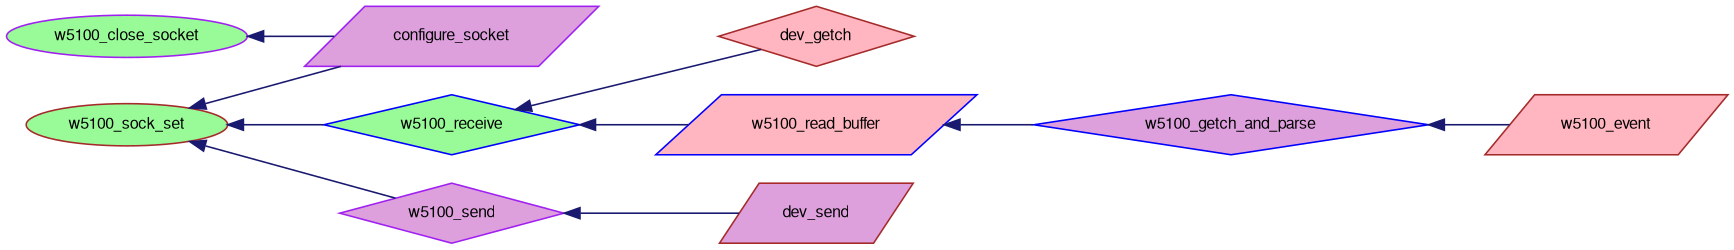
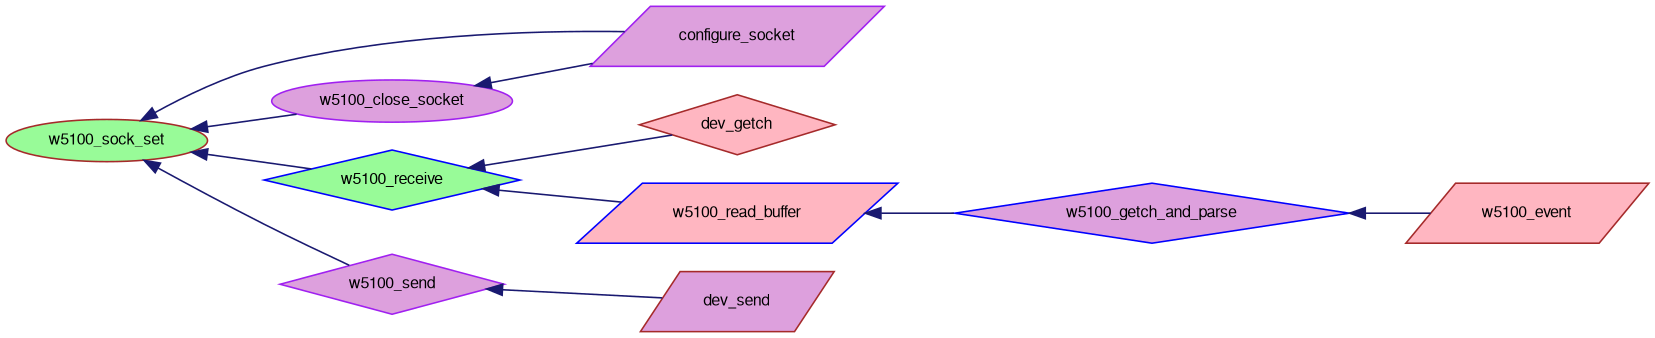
(127, 36) -> (392, 101)
none -> (252, 120)
